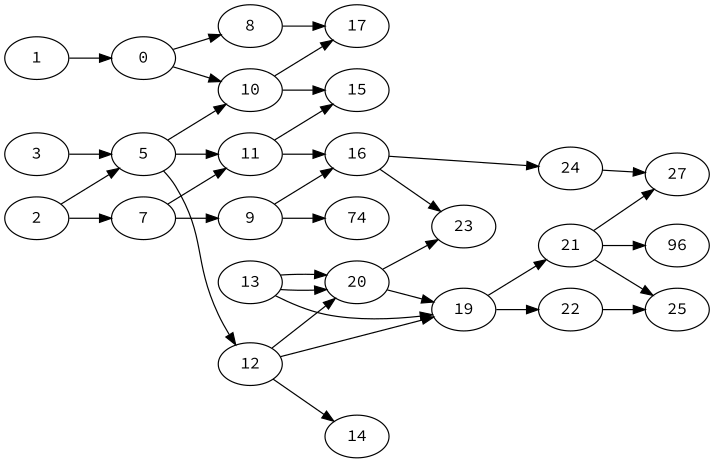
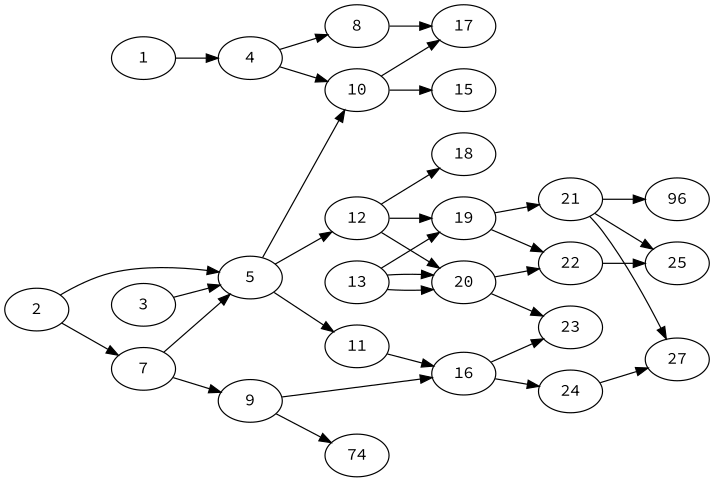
(144, 58) -> (250, 58)
(299, 125) -> none
(192, 189) -> (192, 327)
(405, 294) -> (511, 274)
(357, 436) -> (464, 154)
